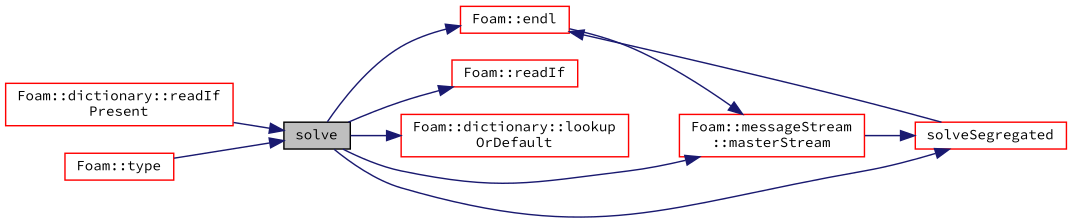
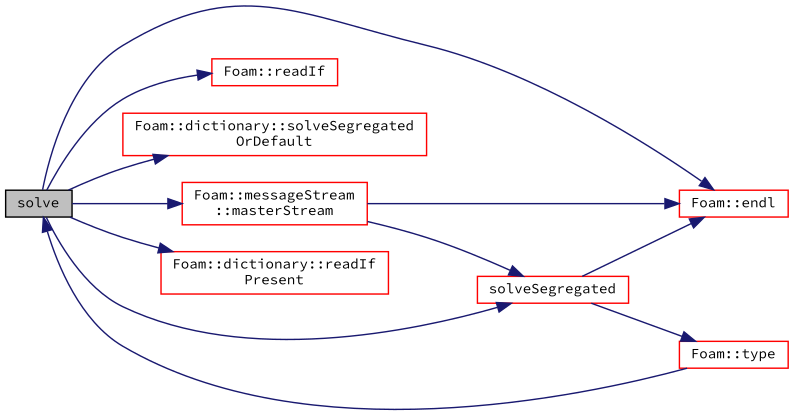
(662, 63) -> (516, 204)
(252, 125) -> (114, 234)
(515, 136) -> (275, 134)
none -> (637, 320)
